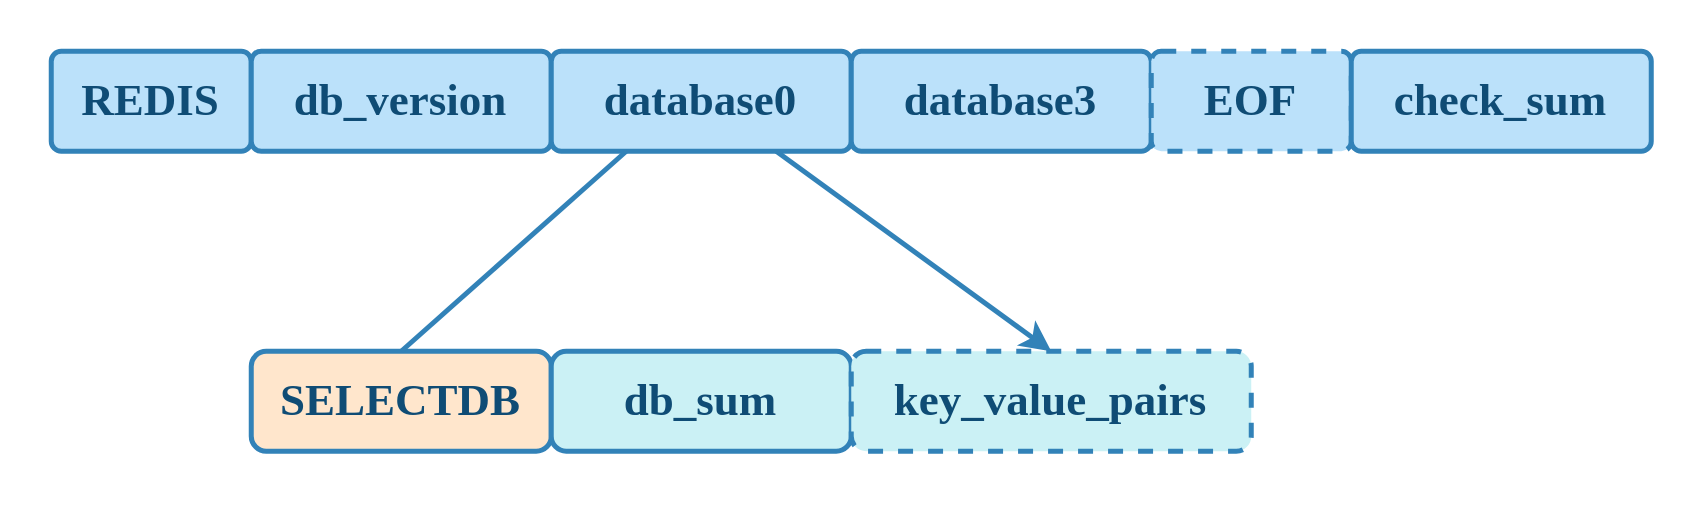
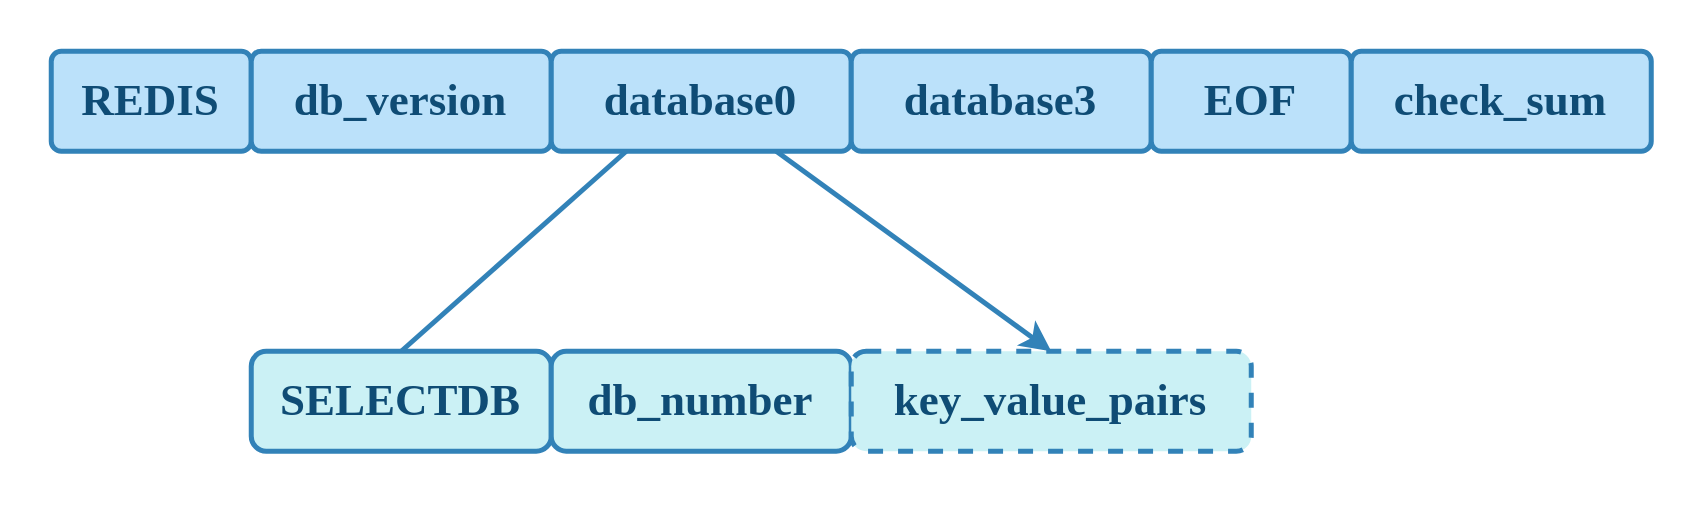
(1251, 101) -> (1251, 101)
(401, 401) -> (401, 401)
(701, 401) -> (701, 401)
